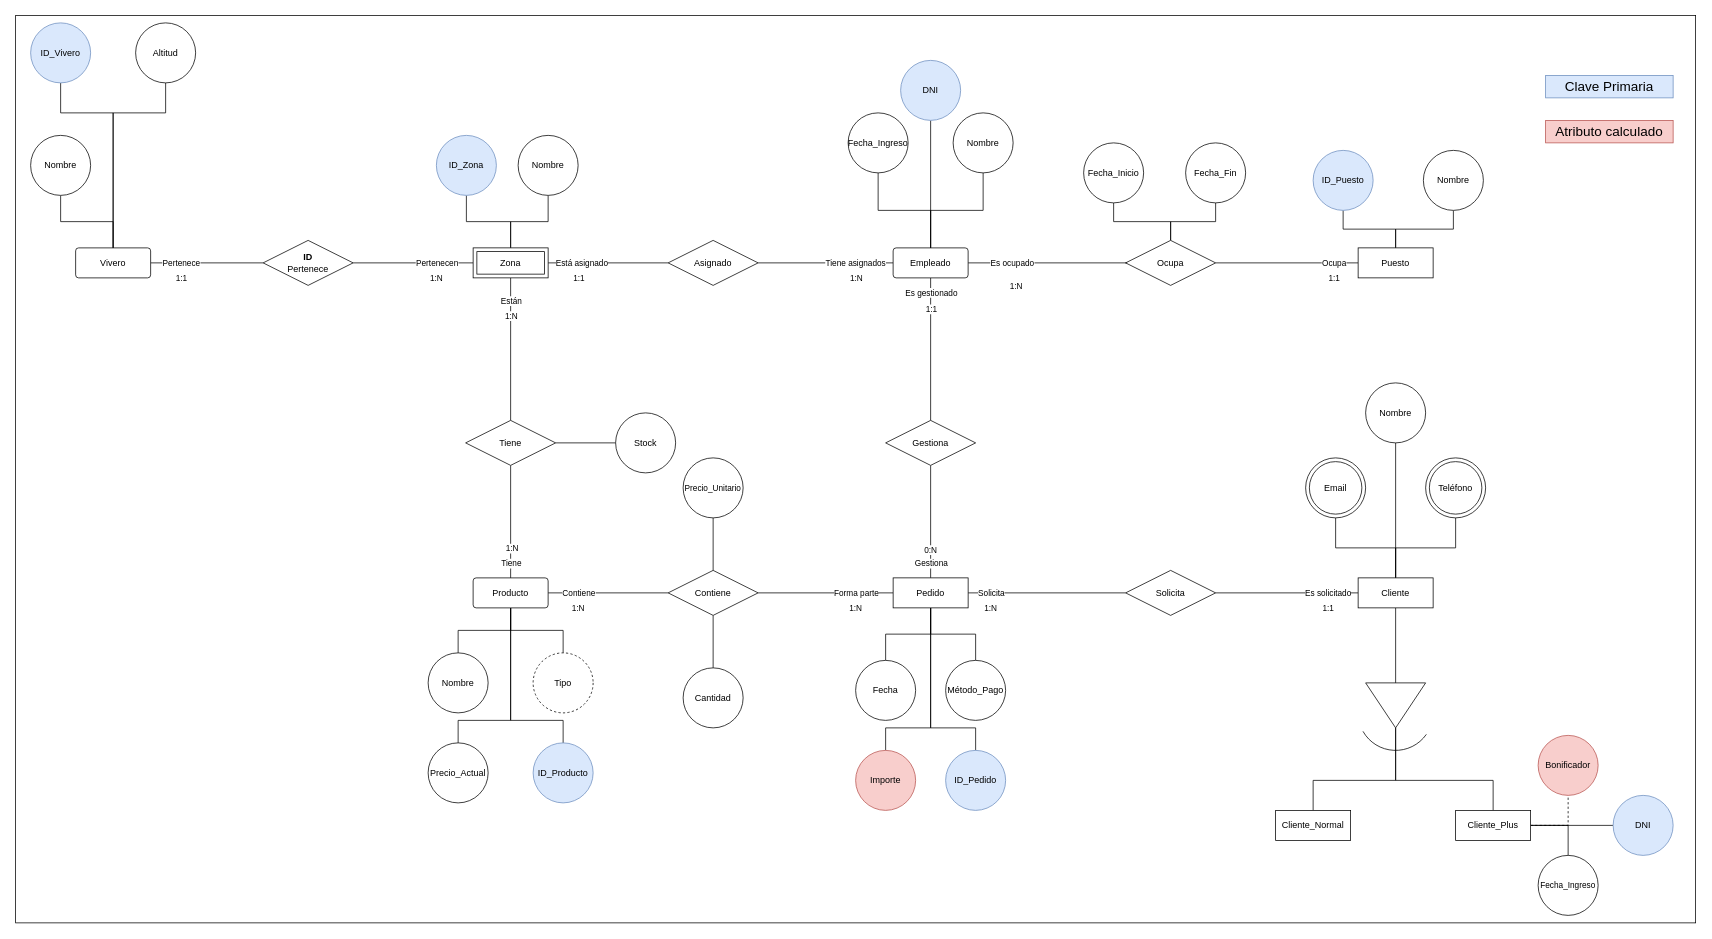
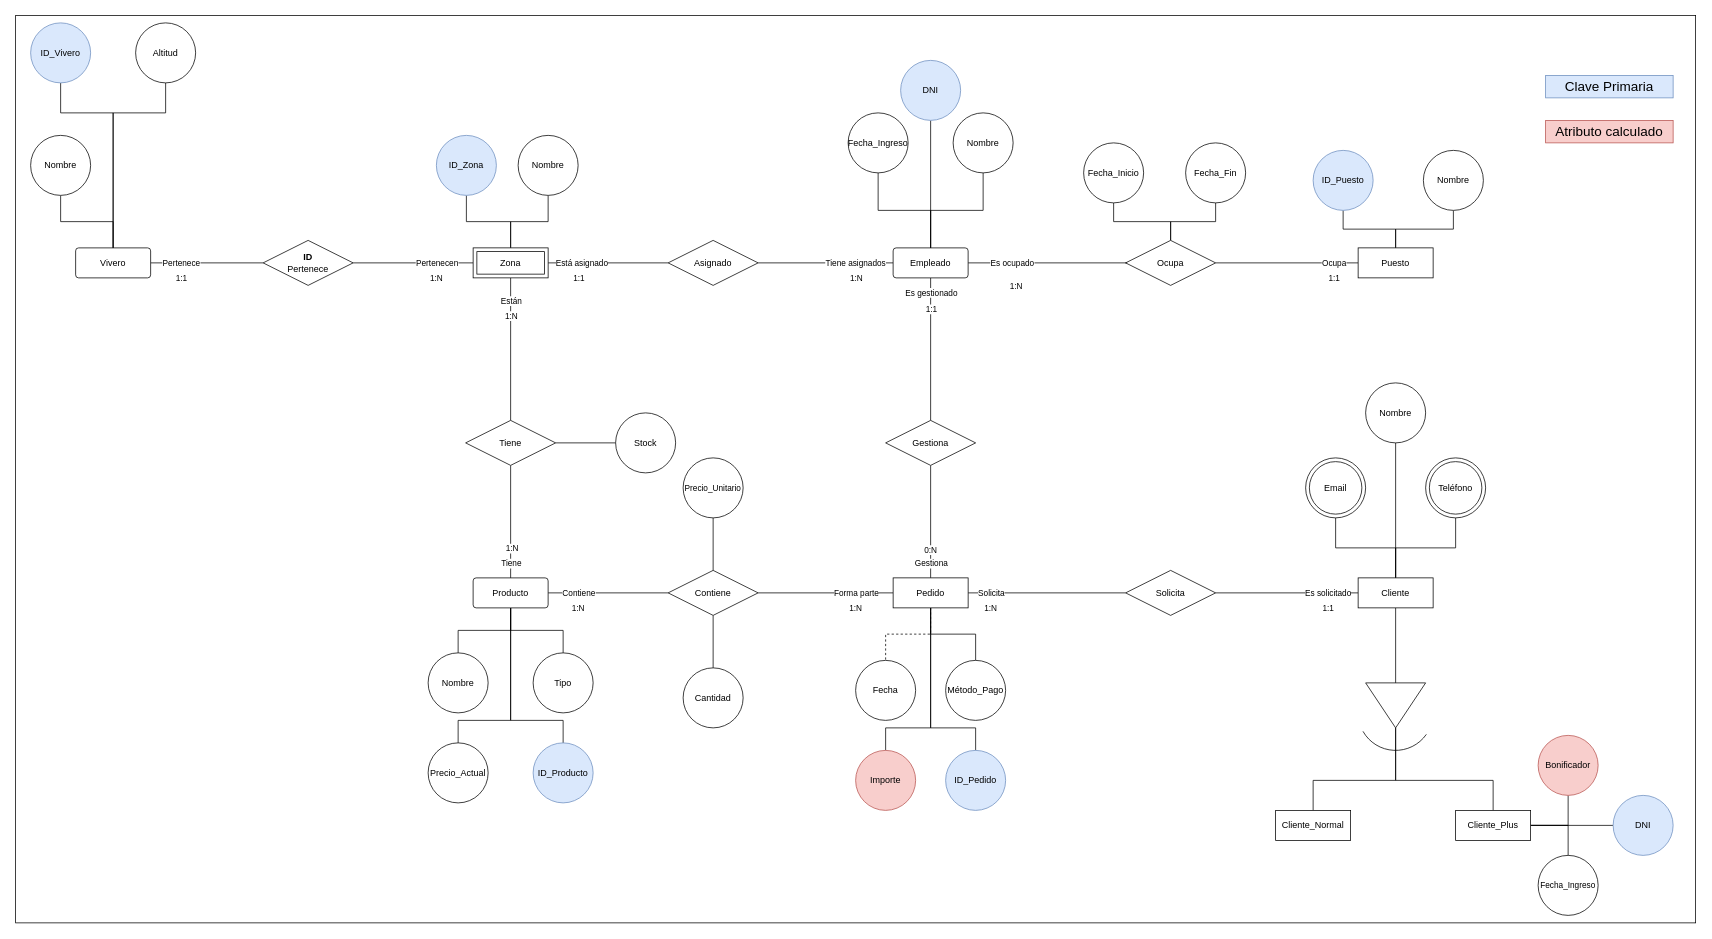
(895, 634) -> (895, 634)
(563, 683) -> (563, 683)
(1568, 809) -> (1568, 809)
